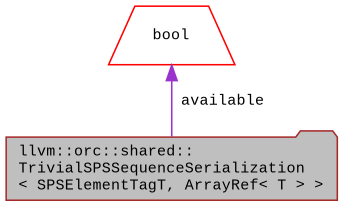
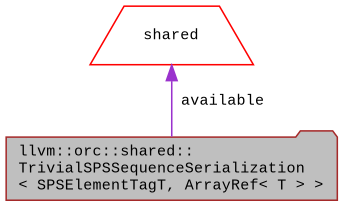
(172, 35) -> (172, 35)
